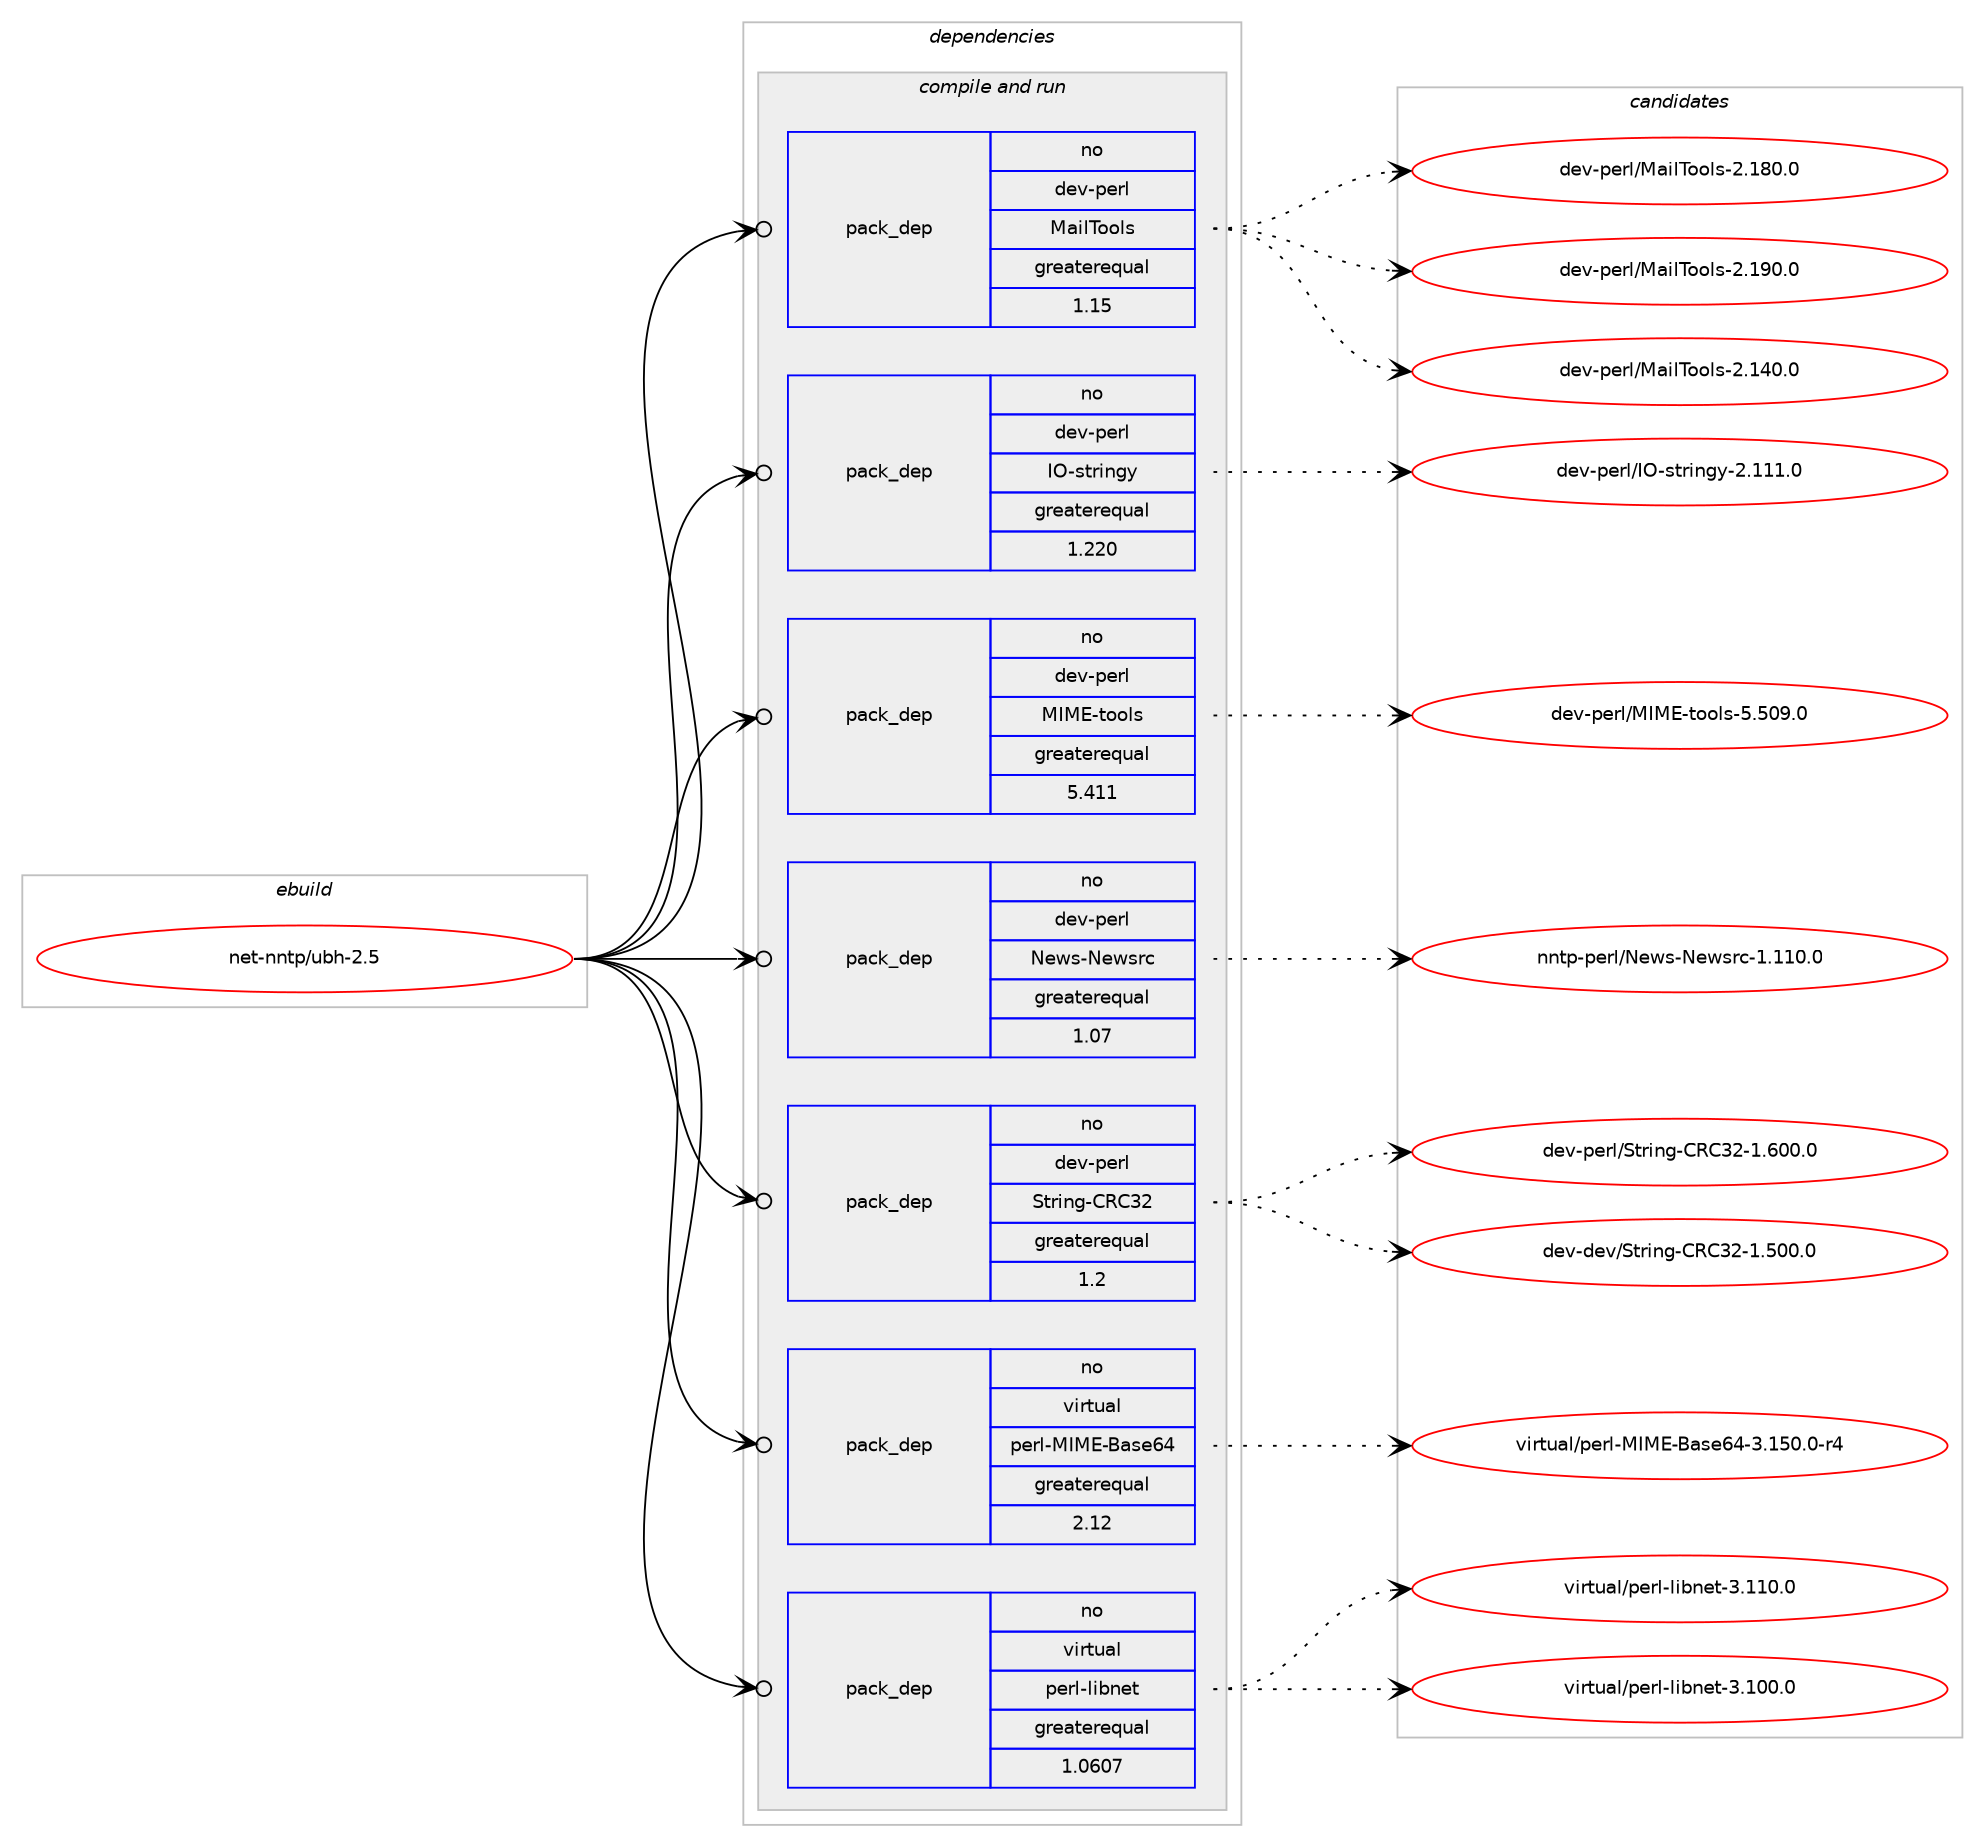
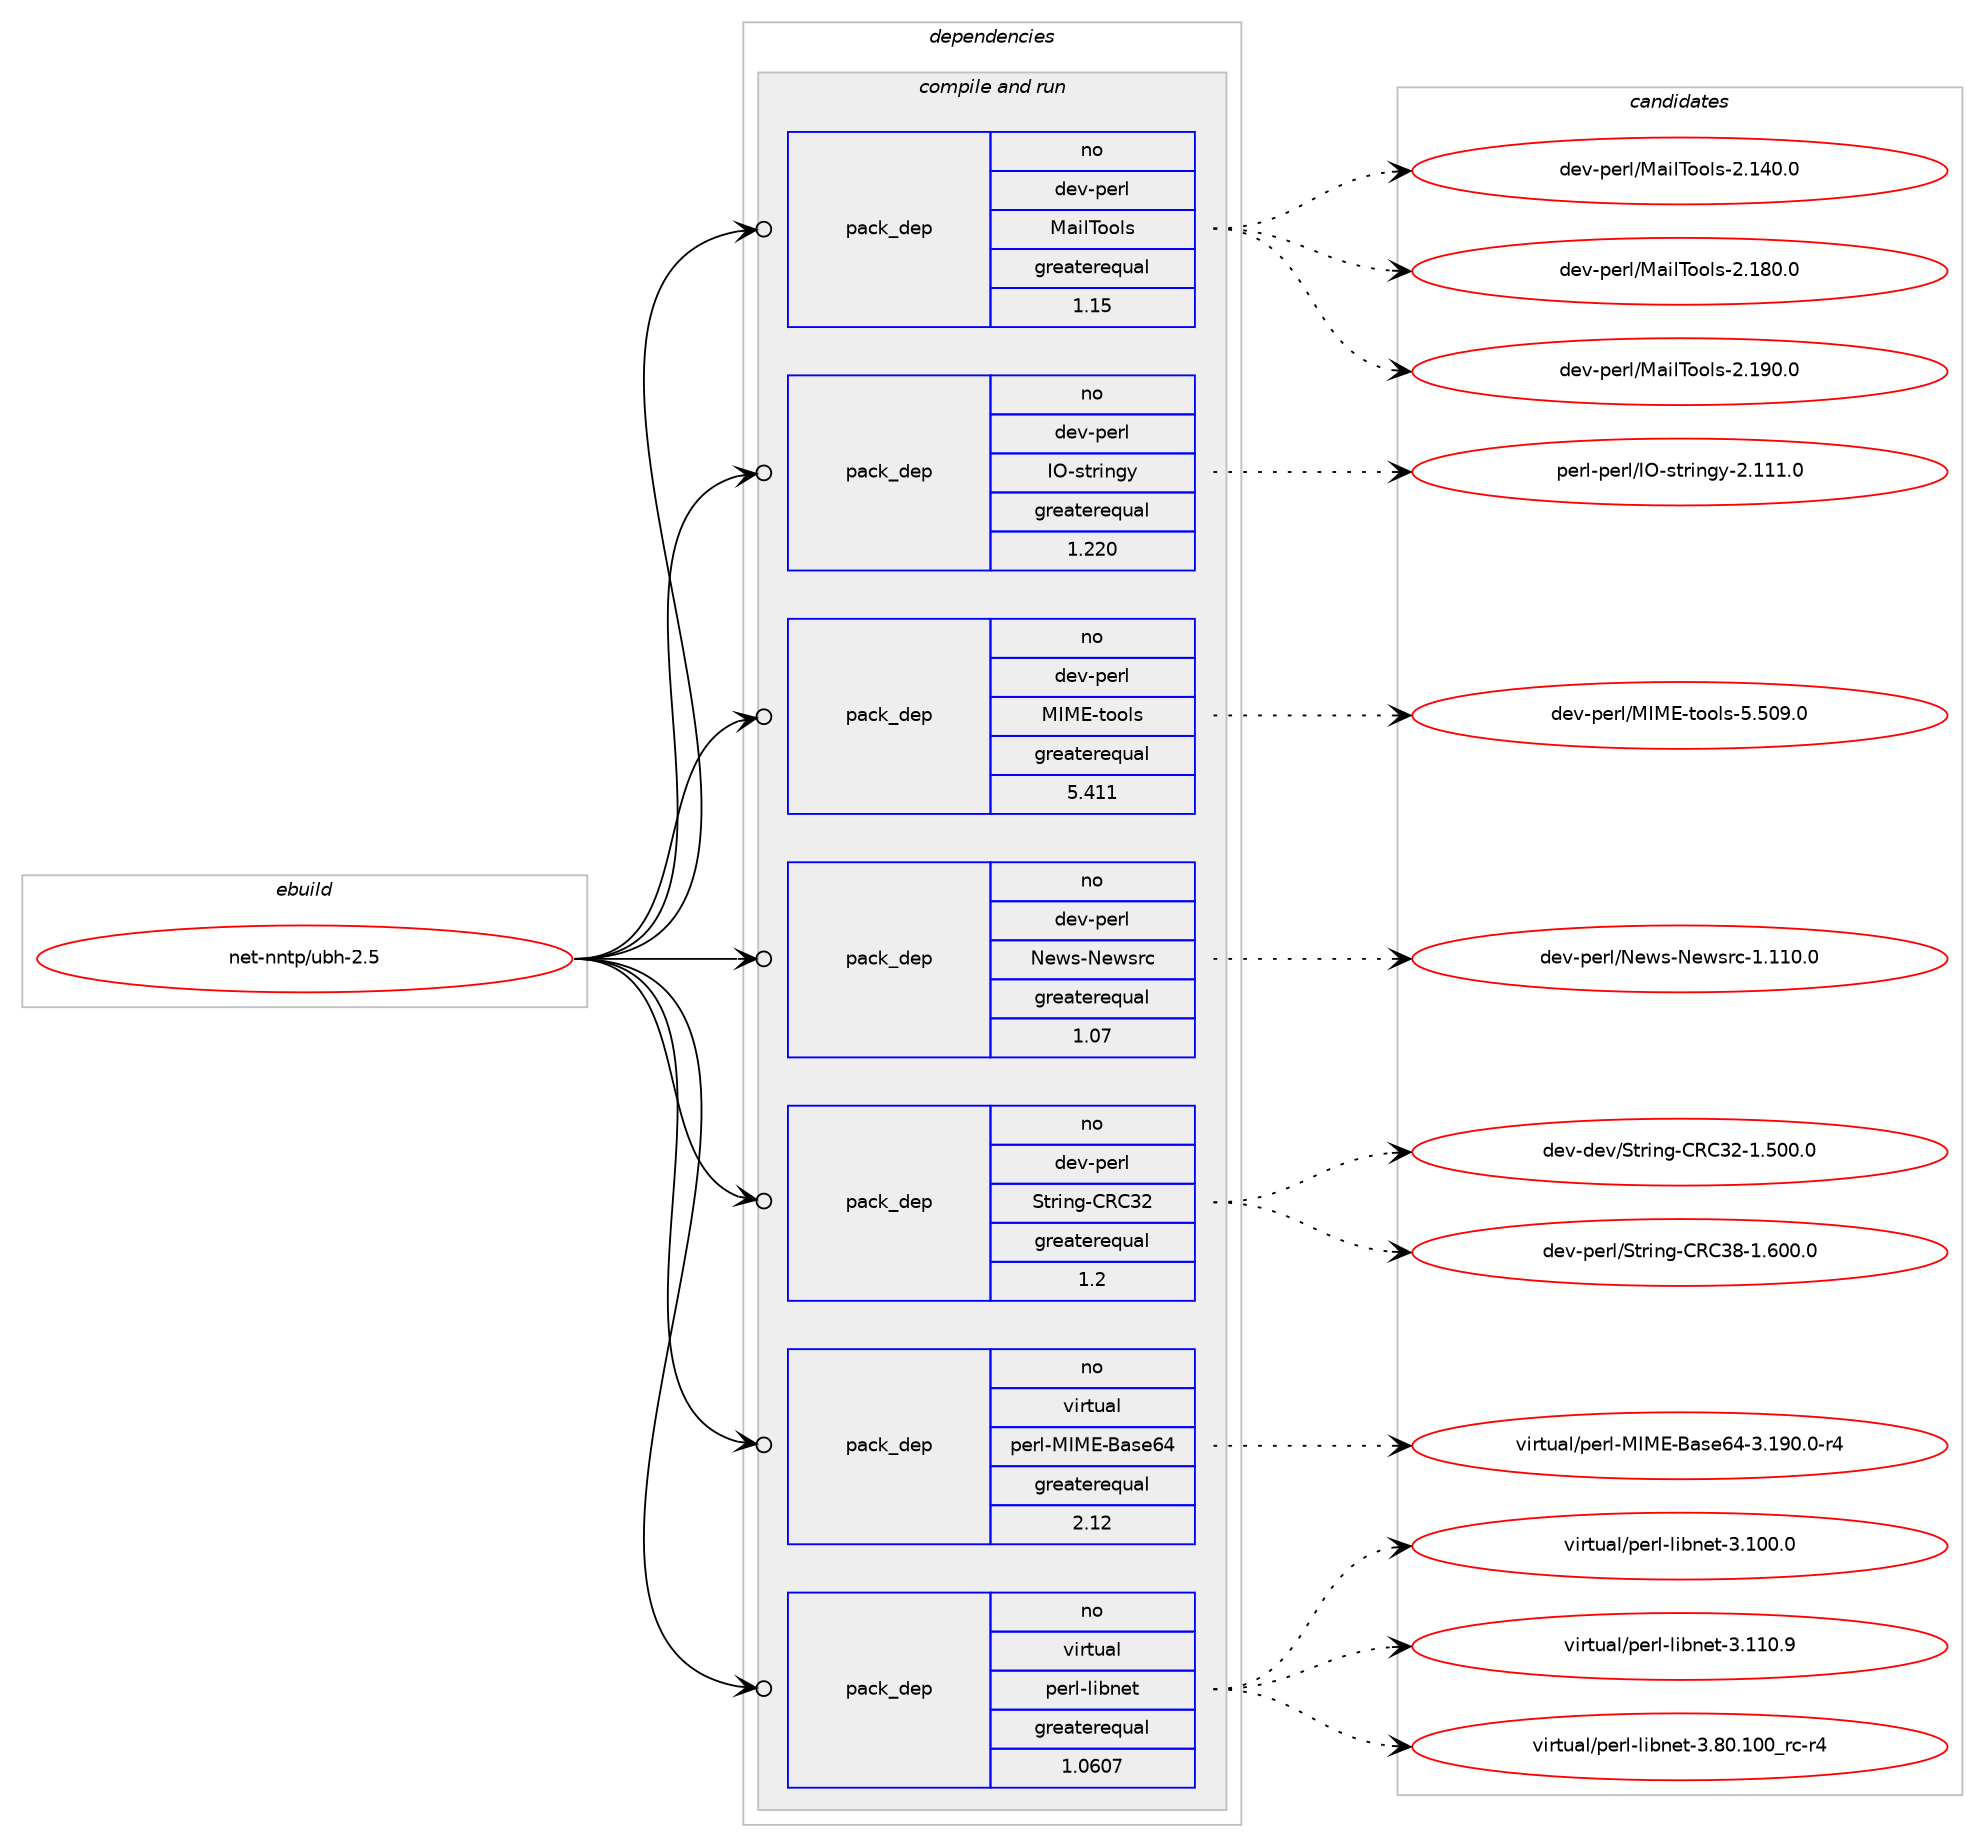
(1680, 472) -> (1680, 472)
(1680, 959) -> (1680, 959)
(1680, 1152) -> (1680, 1253)
(1680, 1446) -> (1680, 1446)
(1680, 1589) -> (1680, 1646)
none -> (1680, 1747)
